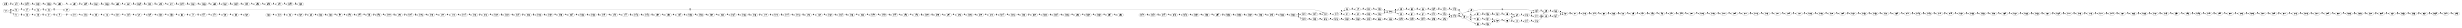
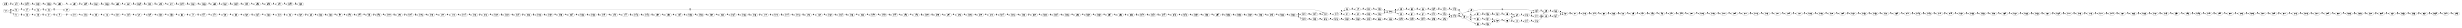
none -> (258, 15)
none -> (1131, 15)
